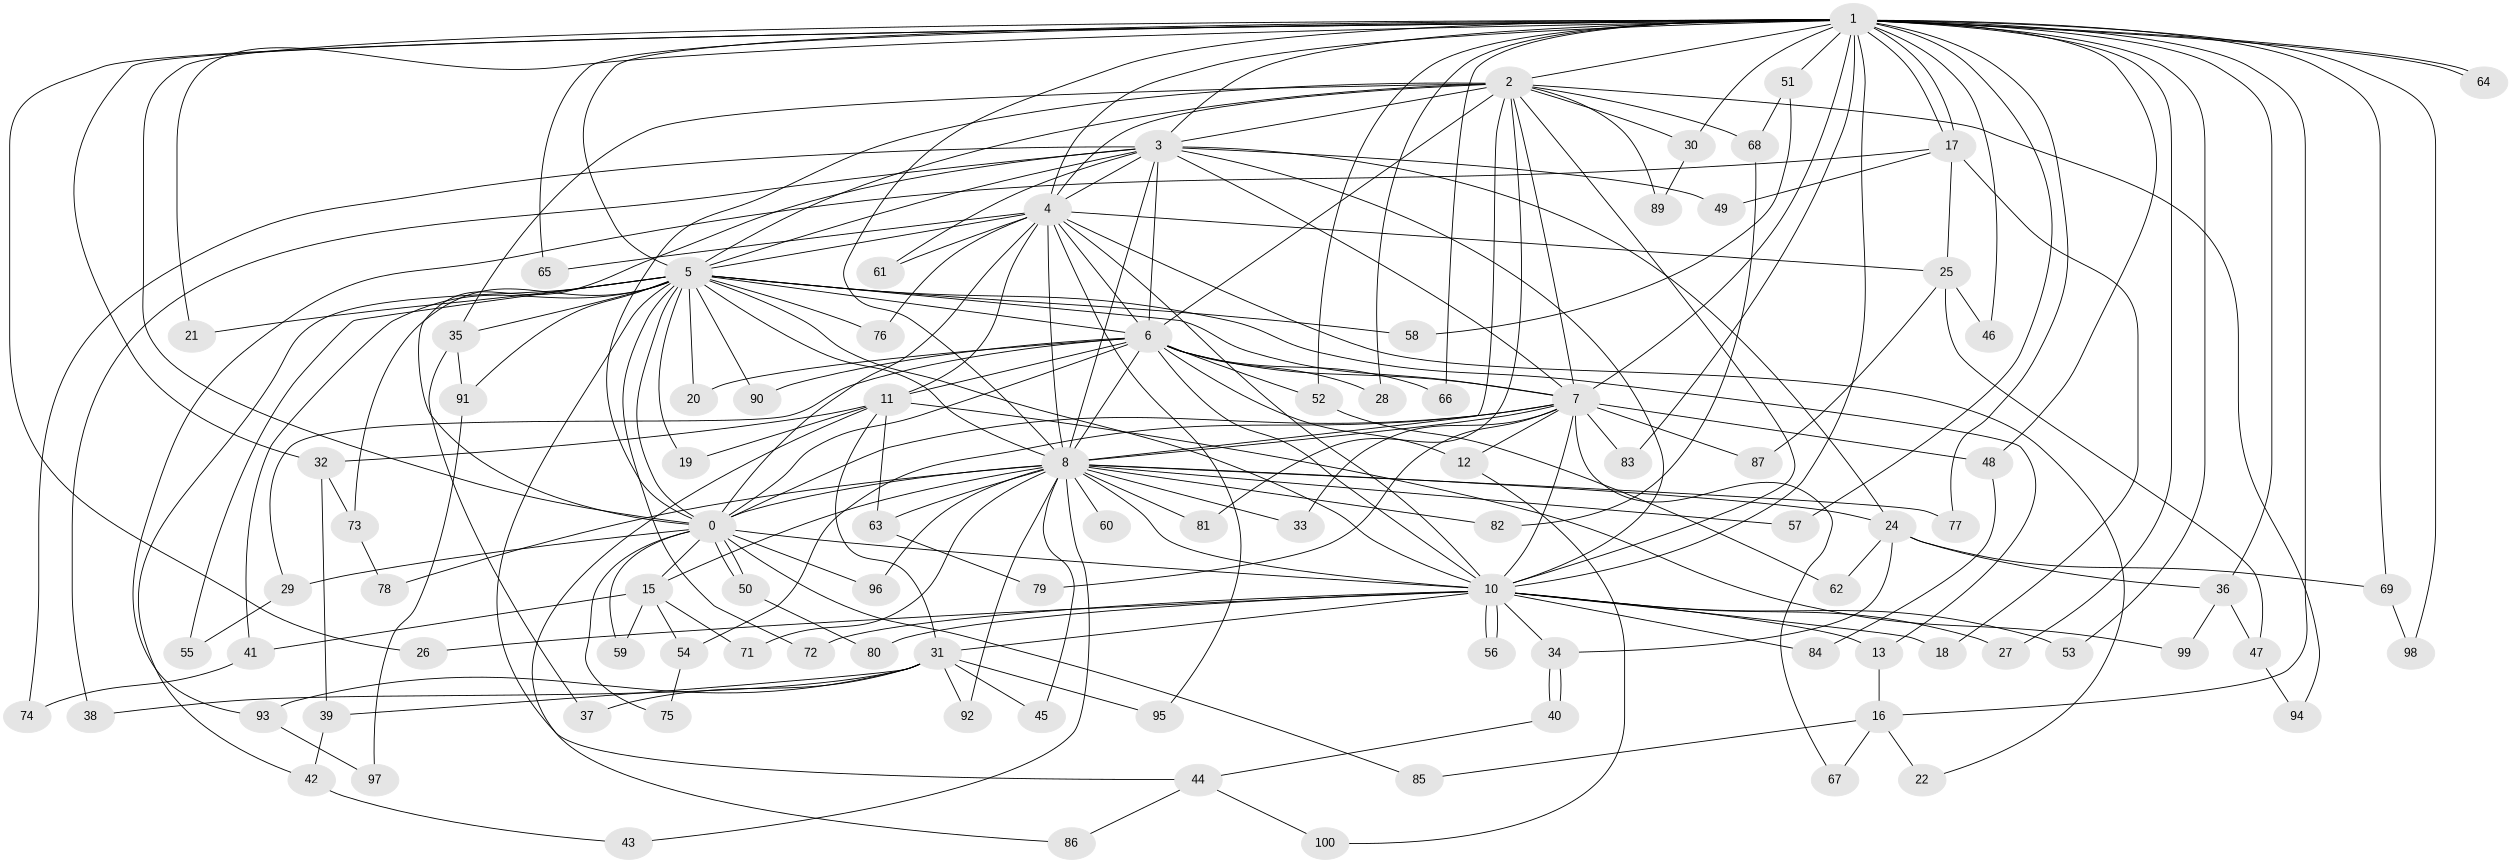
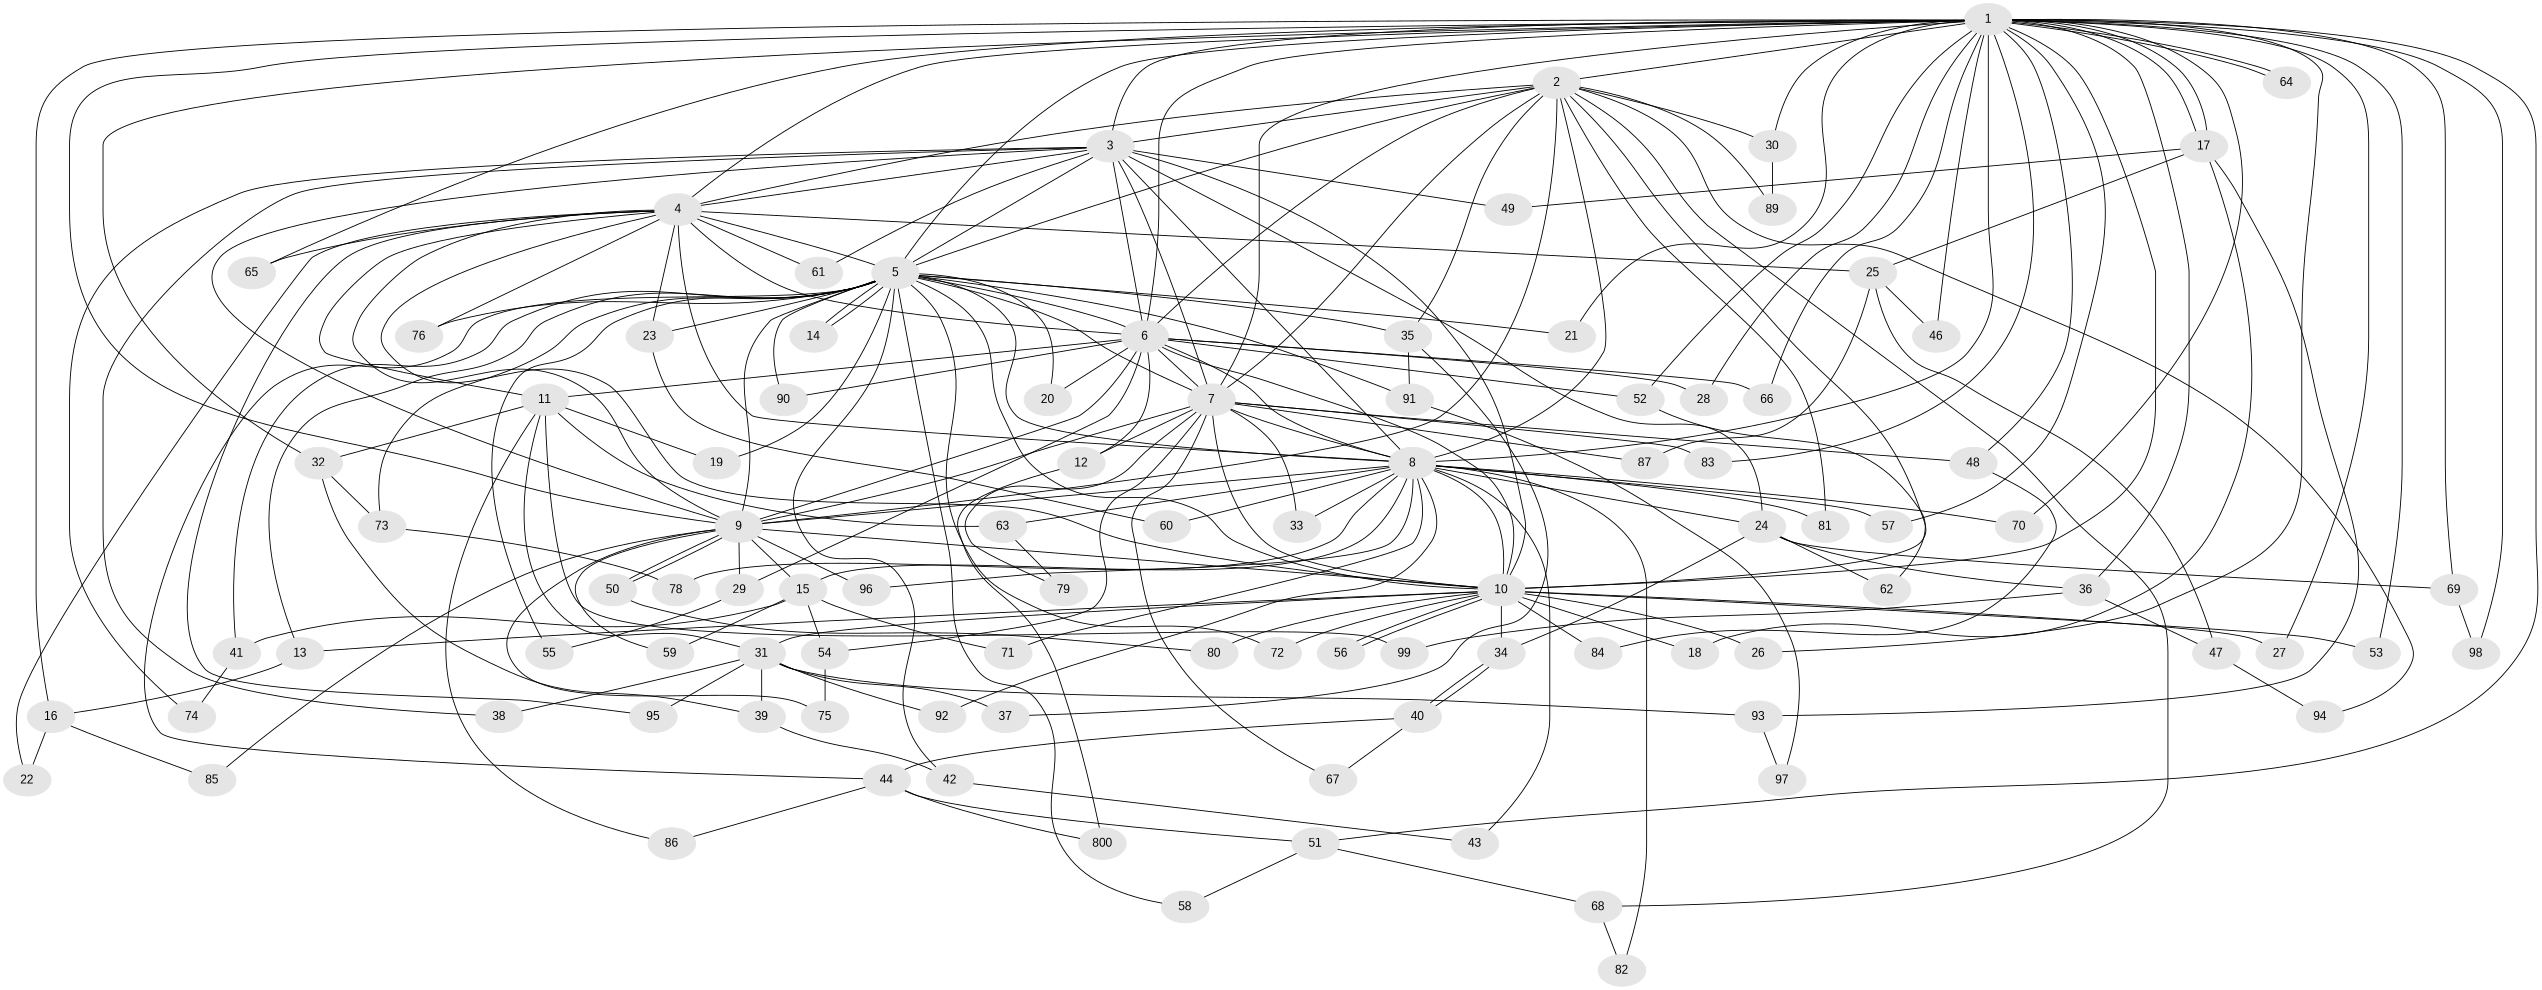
none -> (1453, 42)
none -> (650, 336)
none -> (814, 336)
(712, 527) -> (739, 527)
(1956, 527) -> (2019, 527)
(1042, 717) -> none
(1857, 748) -> (1375, 749)
none -> (1087, 822)
(1325, 844) -> (1102, 844)
